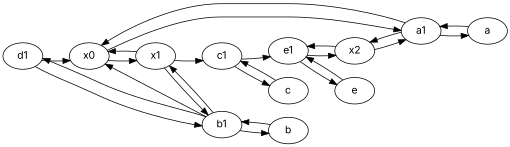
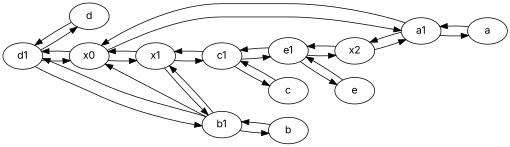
none -> (89, 16)
none -> (258, 48)
none -> (60, 51)
none -> (192, 51)
